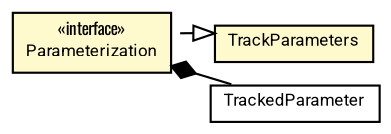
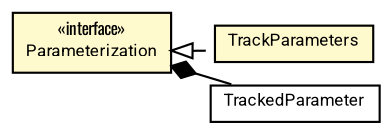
(182, 33) -> (204, 51)
